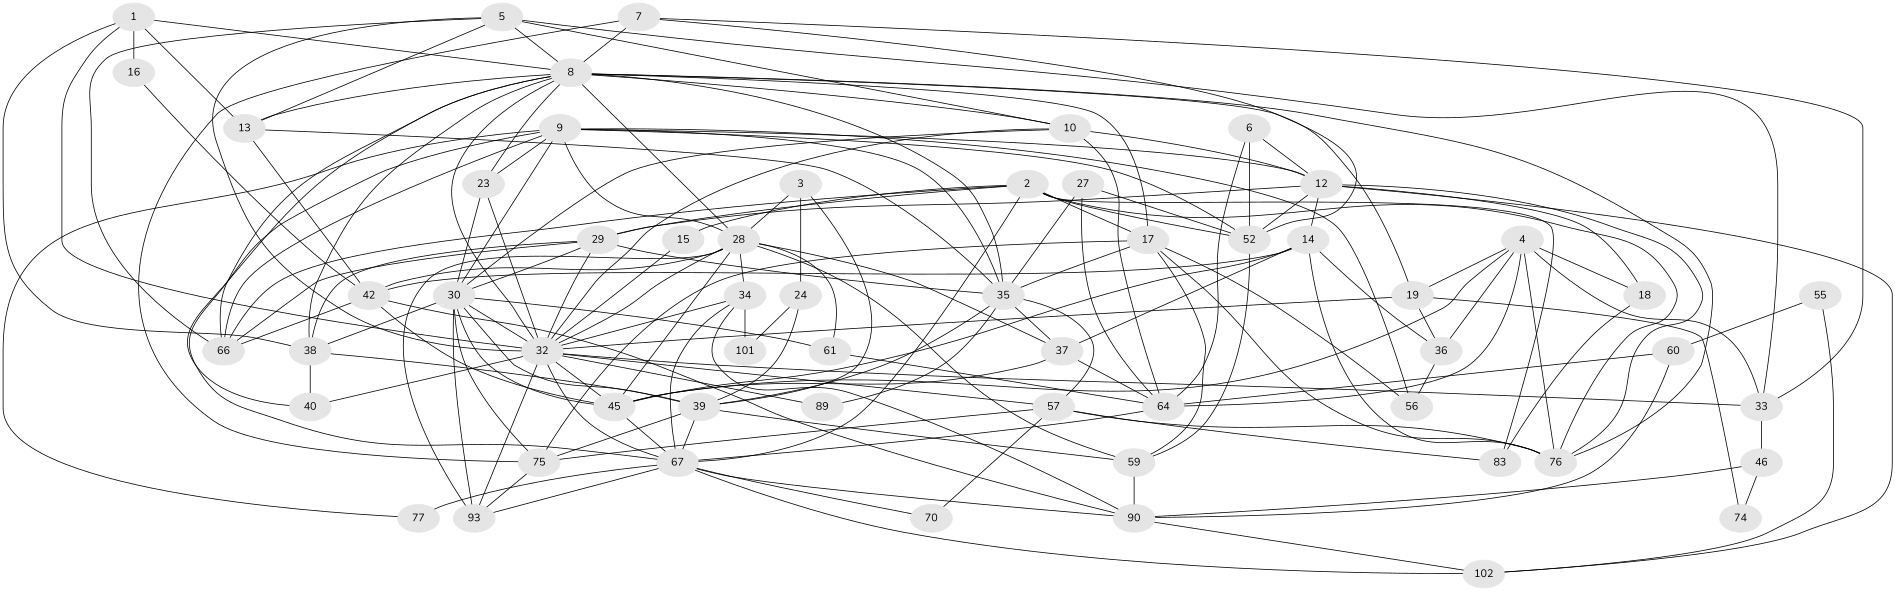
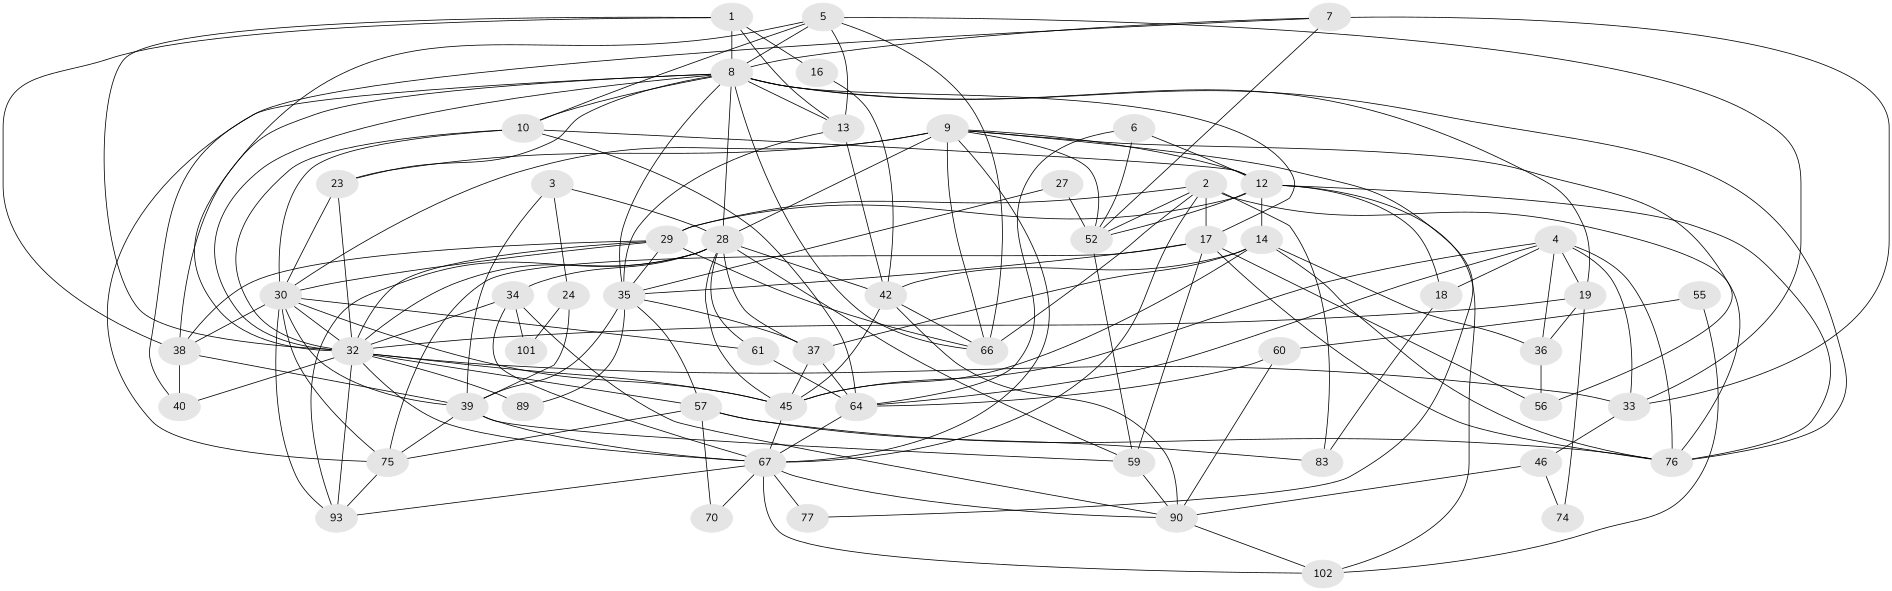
(834, 146) -> none
(683, 240) -> none
(1093, 305) -> none
